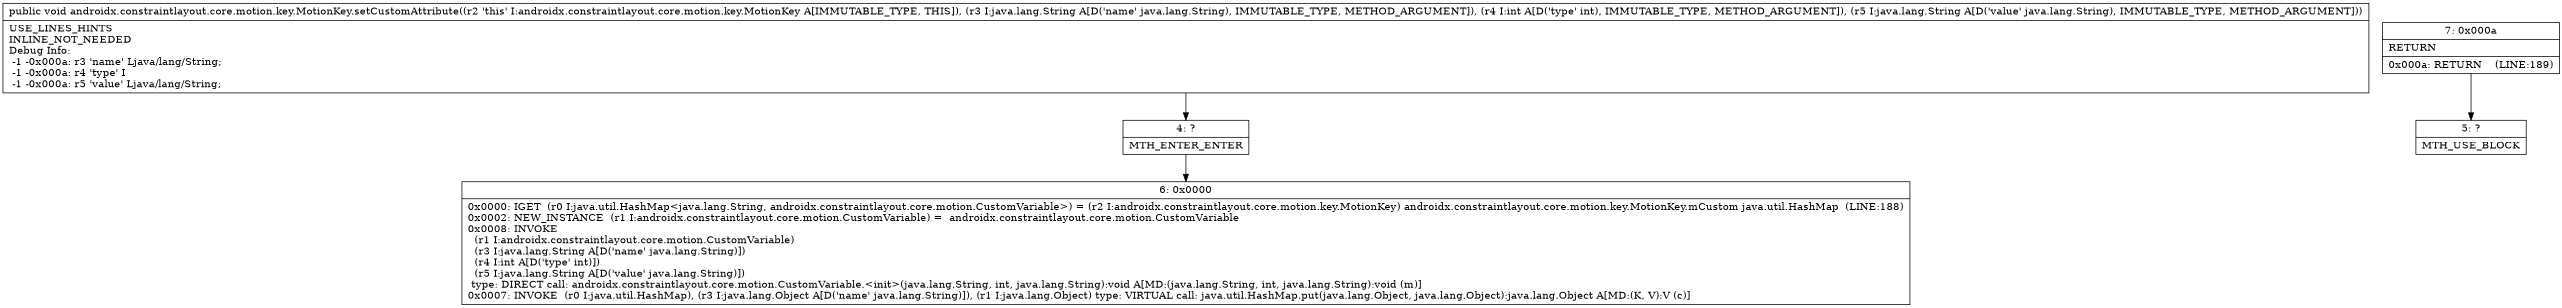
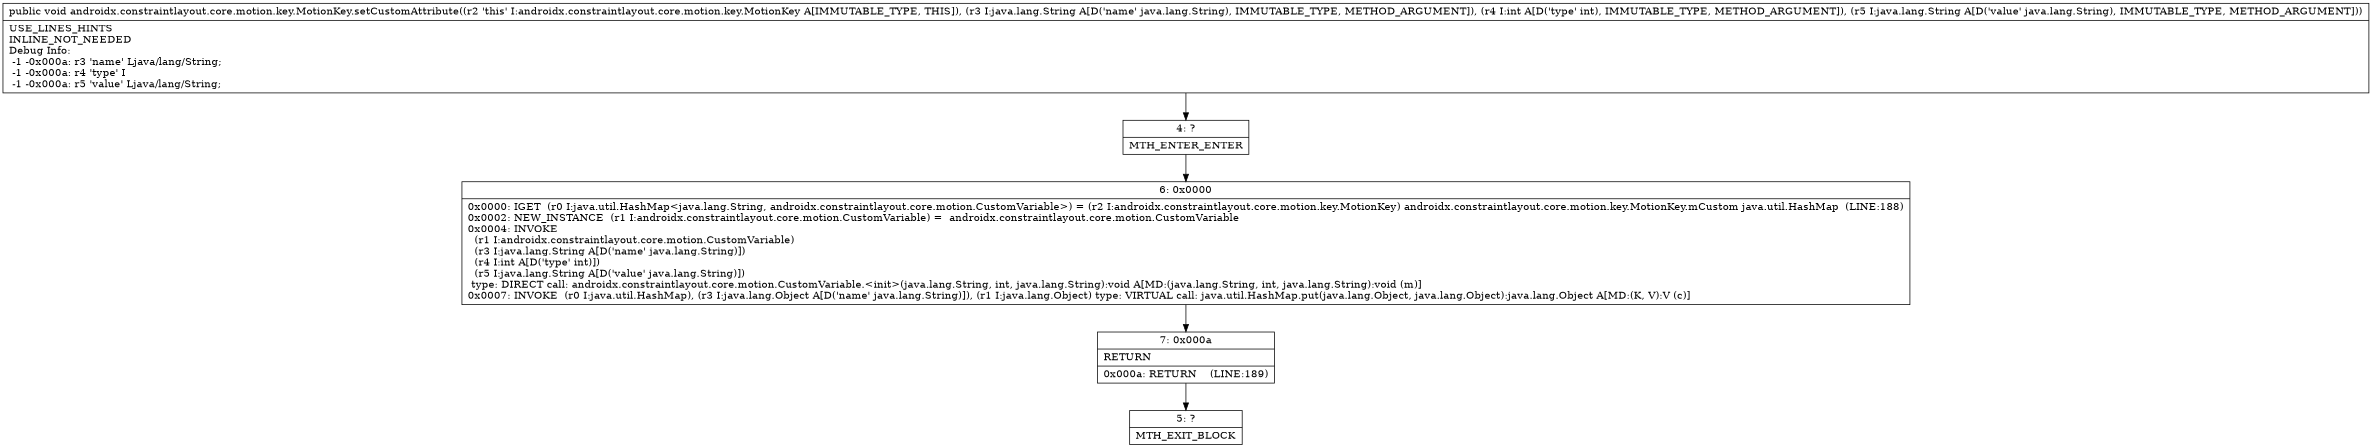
(2471, 145) -> (1186, 436)
(516, 229) -> (516, 229)
none -> (1186, 314)
